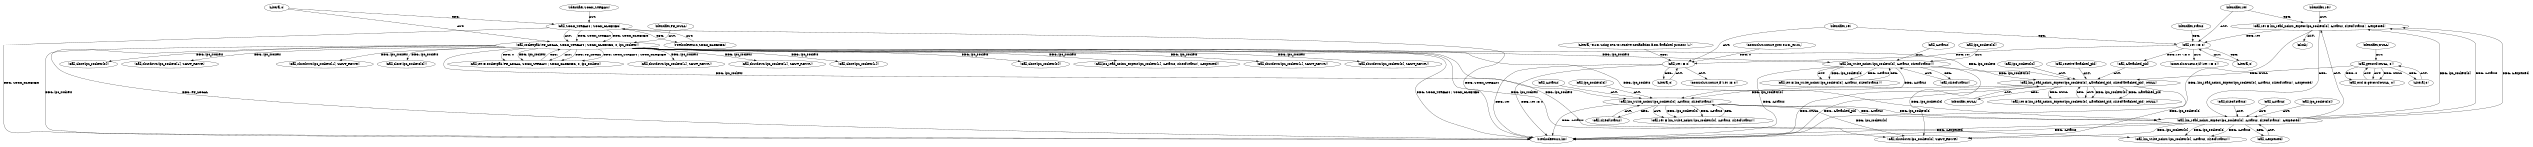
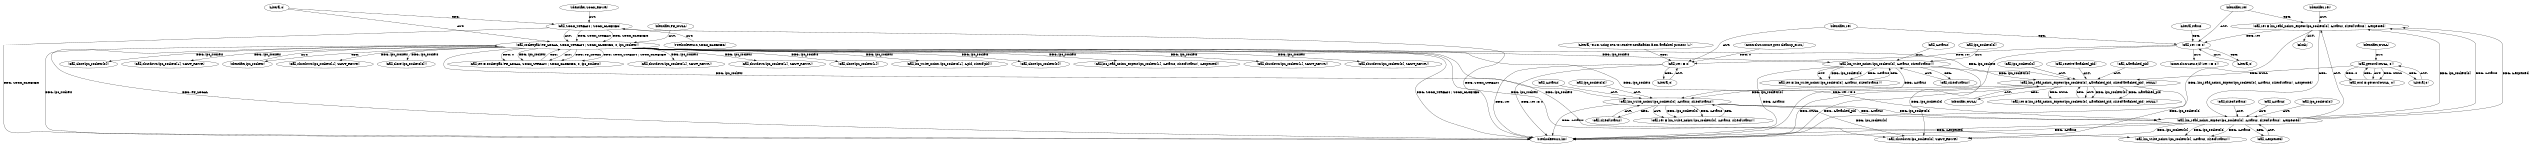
(589, 8) -> (589, 8)
(2191, 26) -> (2191, 26)
(649, 34) -> none
(1774, 45) -> (1774, 45)
(2165, 54) -> (1877, 90)
none -> (247, 64)
none -> (950, 64)
(2368, 74) -> (2368, 74)
(1714, 83) -> none
